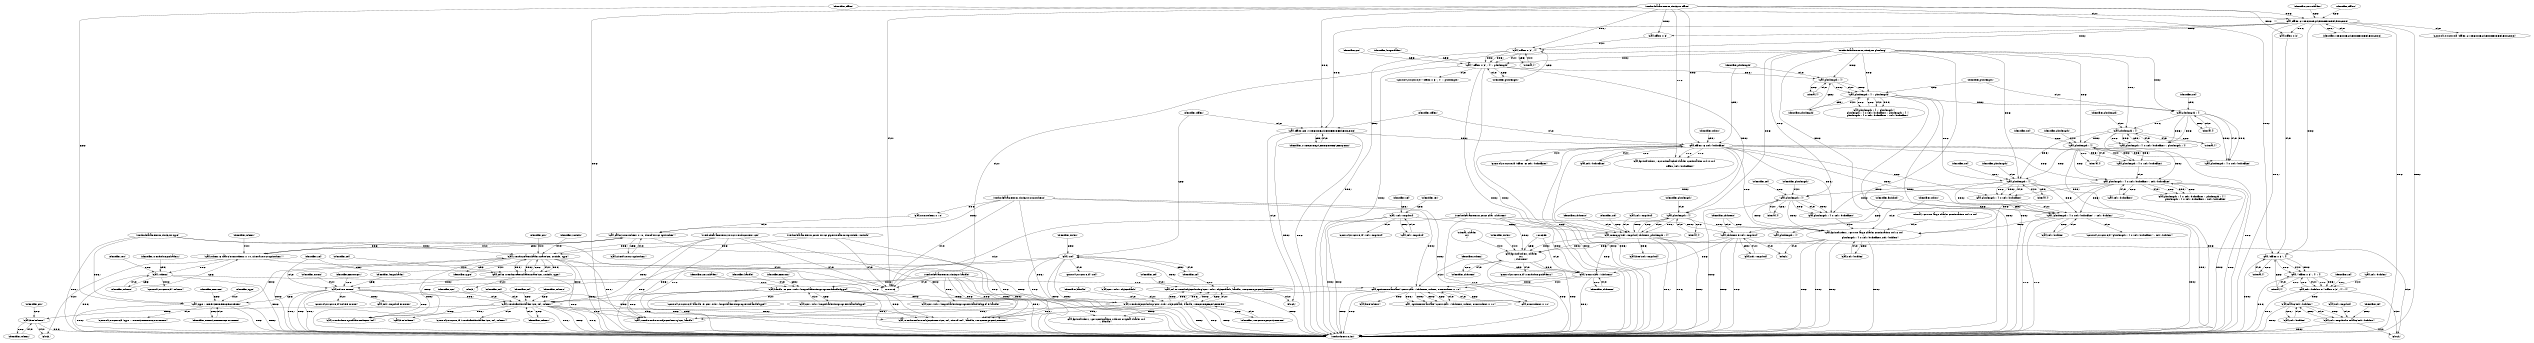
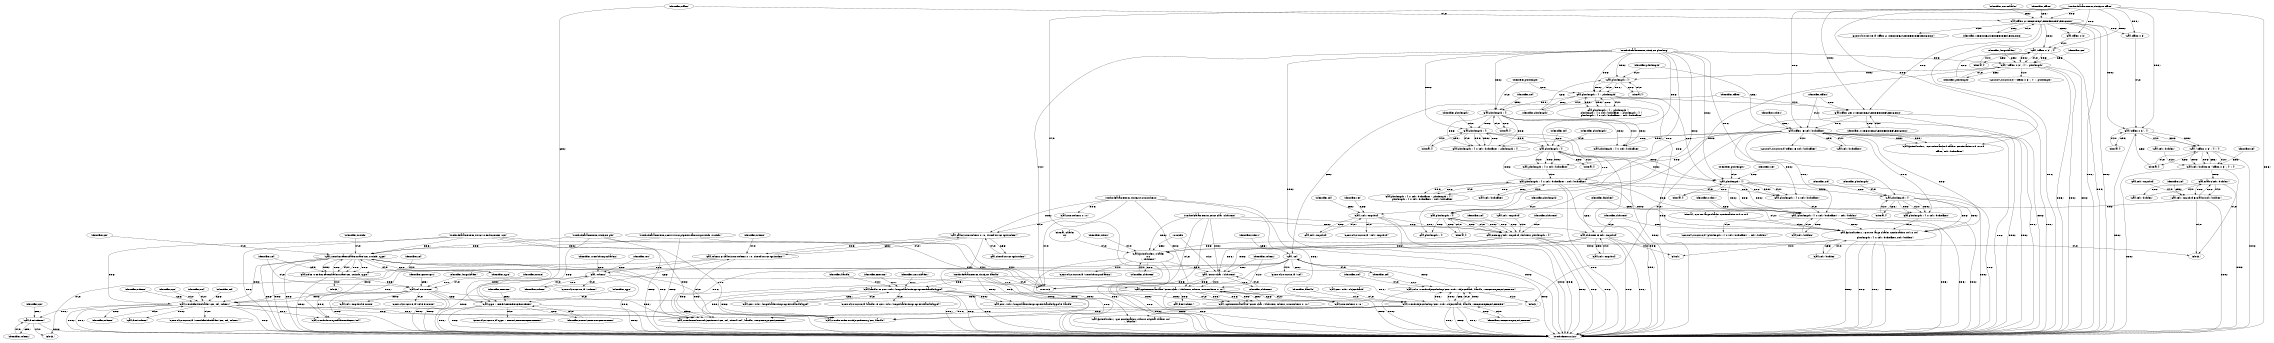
(1624, 192) -> (1643, 137)
none -> (1701, 208)
(158, 235) -> (593, 235)
(1644, 257) -> none
(167, 282) -> (593, 282)
(610, 289) -> (699, 289)
